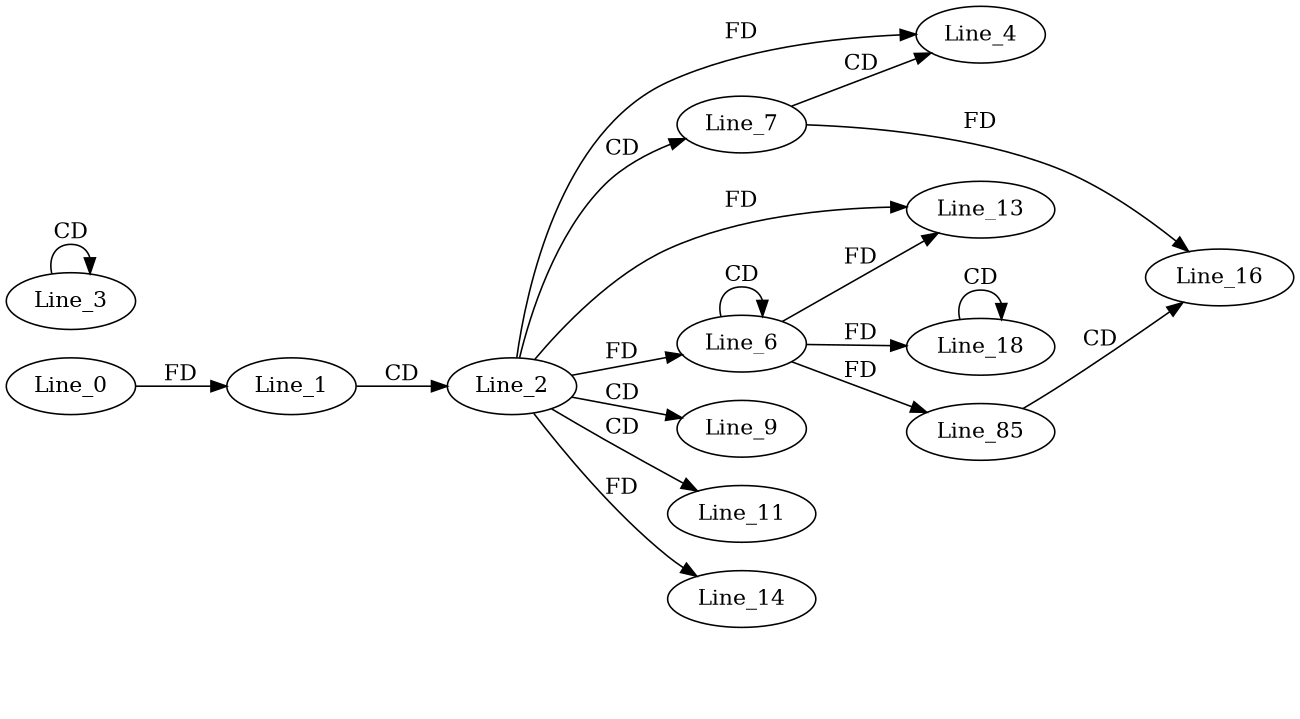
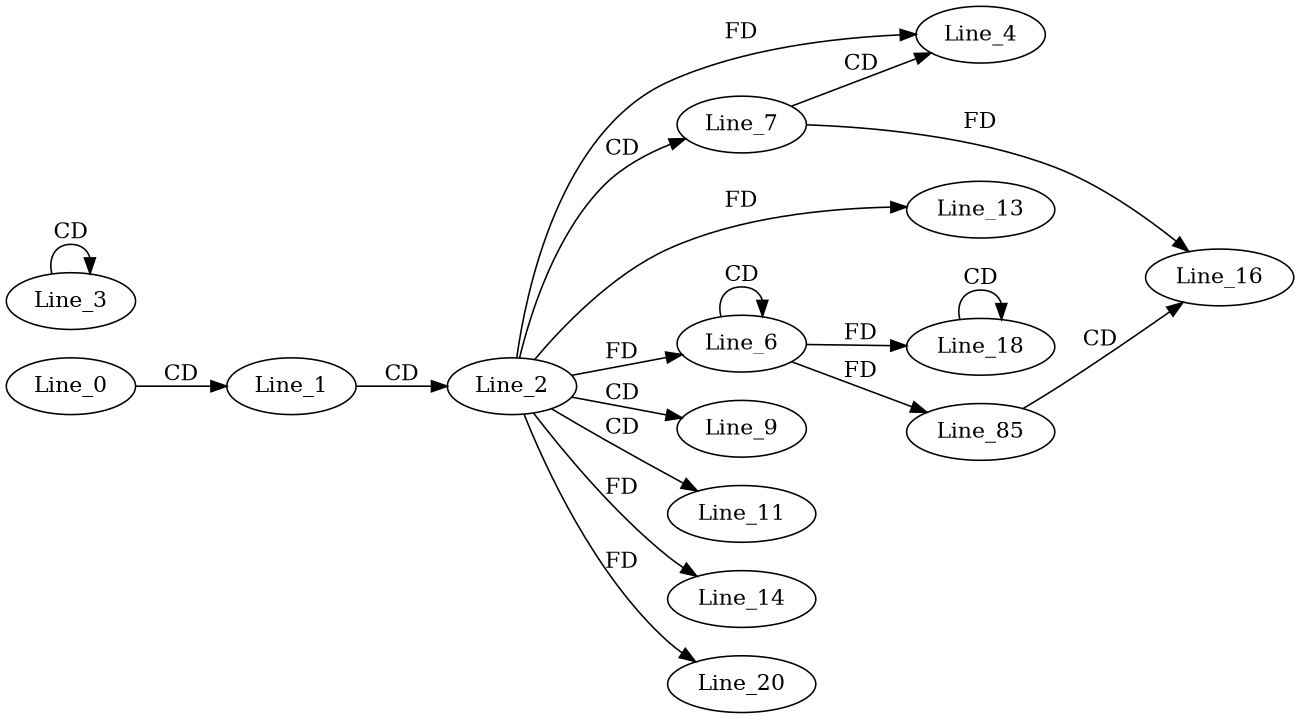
(853, 281) -> none
(181, 374) -> (181, 374)
none -> (742, 684)
